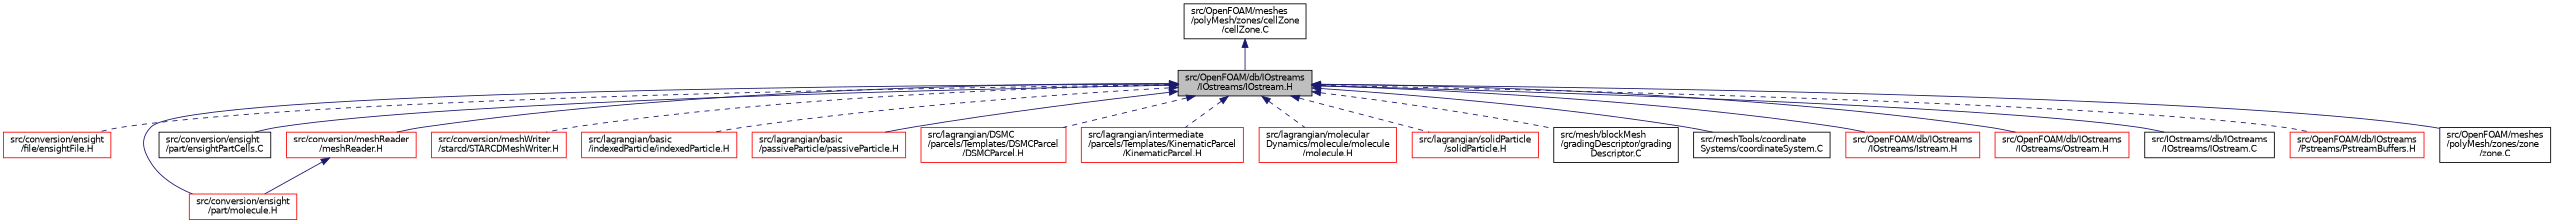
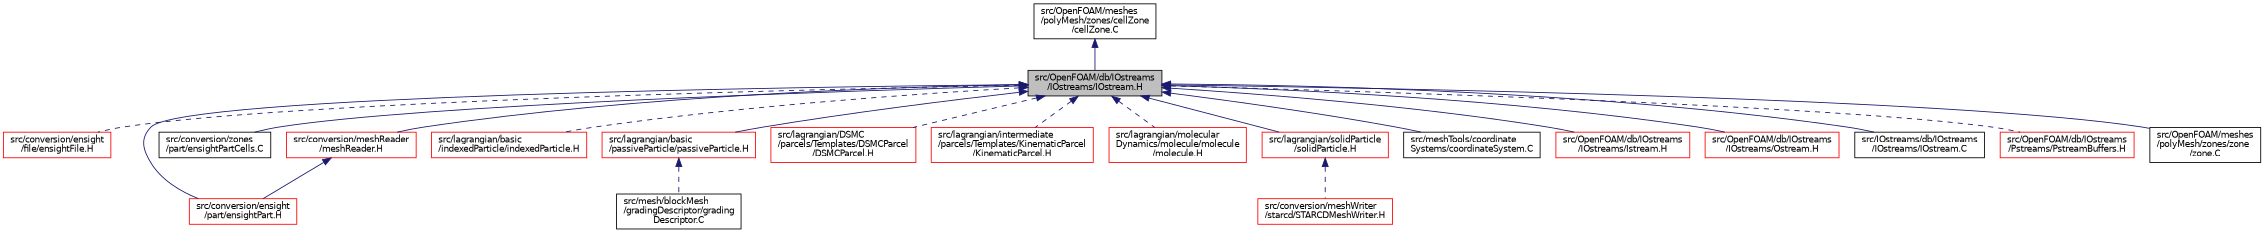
(857, 98) -> (1325, 183)
(1438, 109) -> (679, 180)
(1364, 115) -> (1214, 115)
(215, 145) -> (215, 145)
(243, 207) -> (243, 211)
